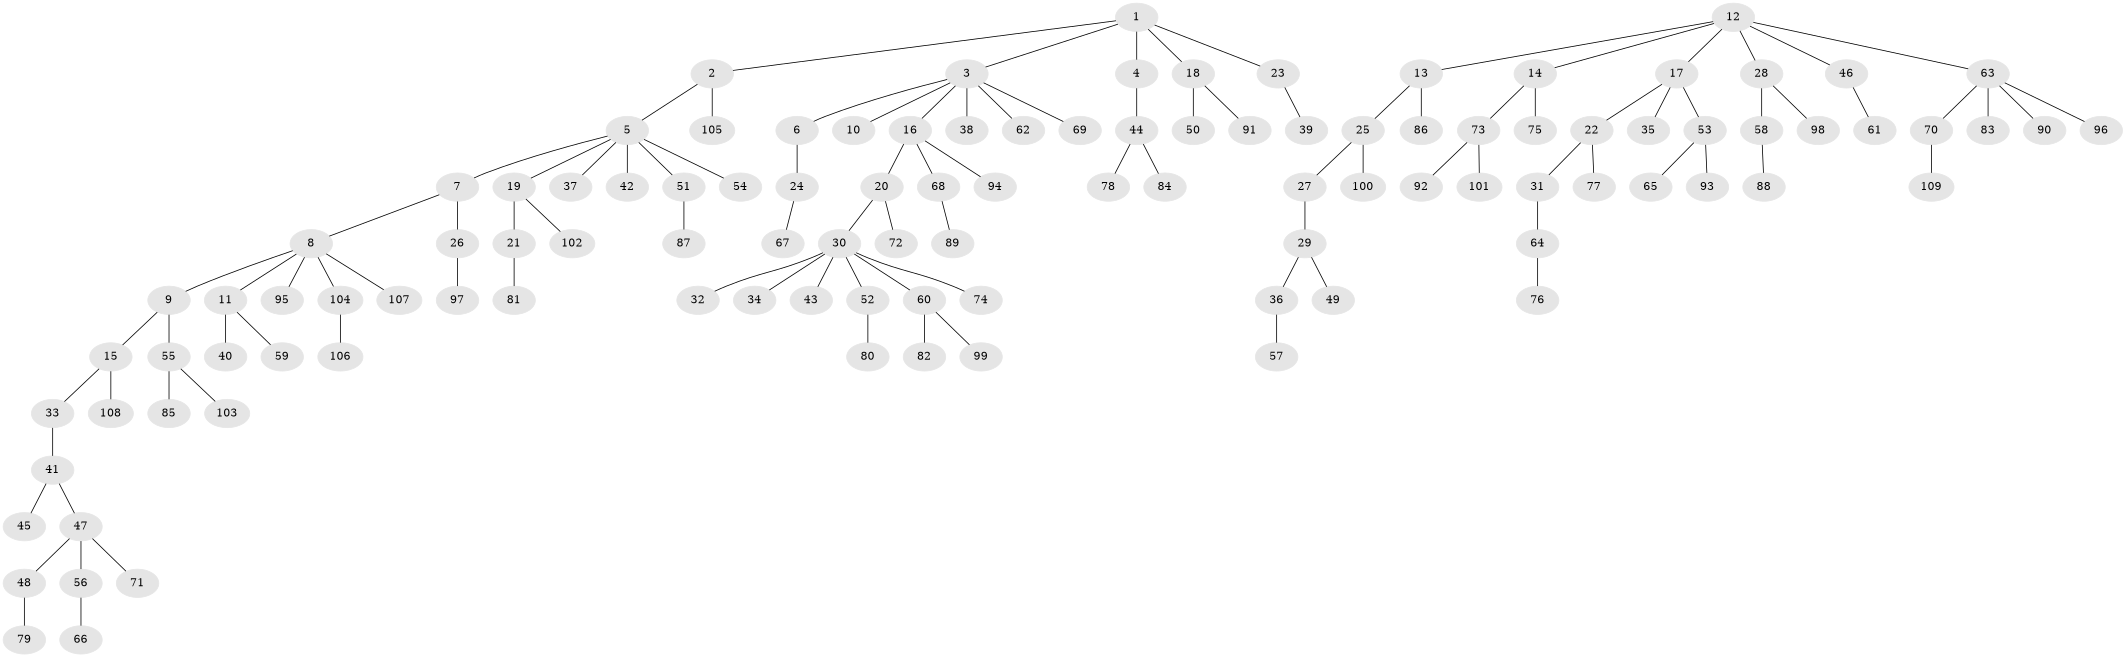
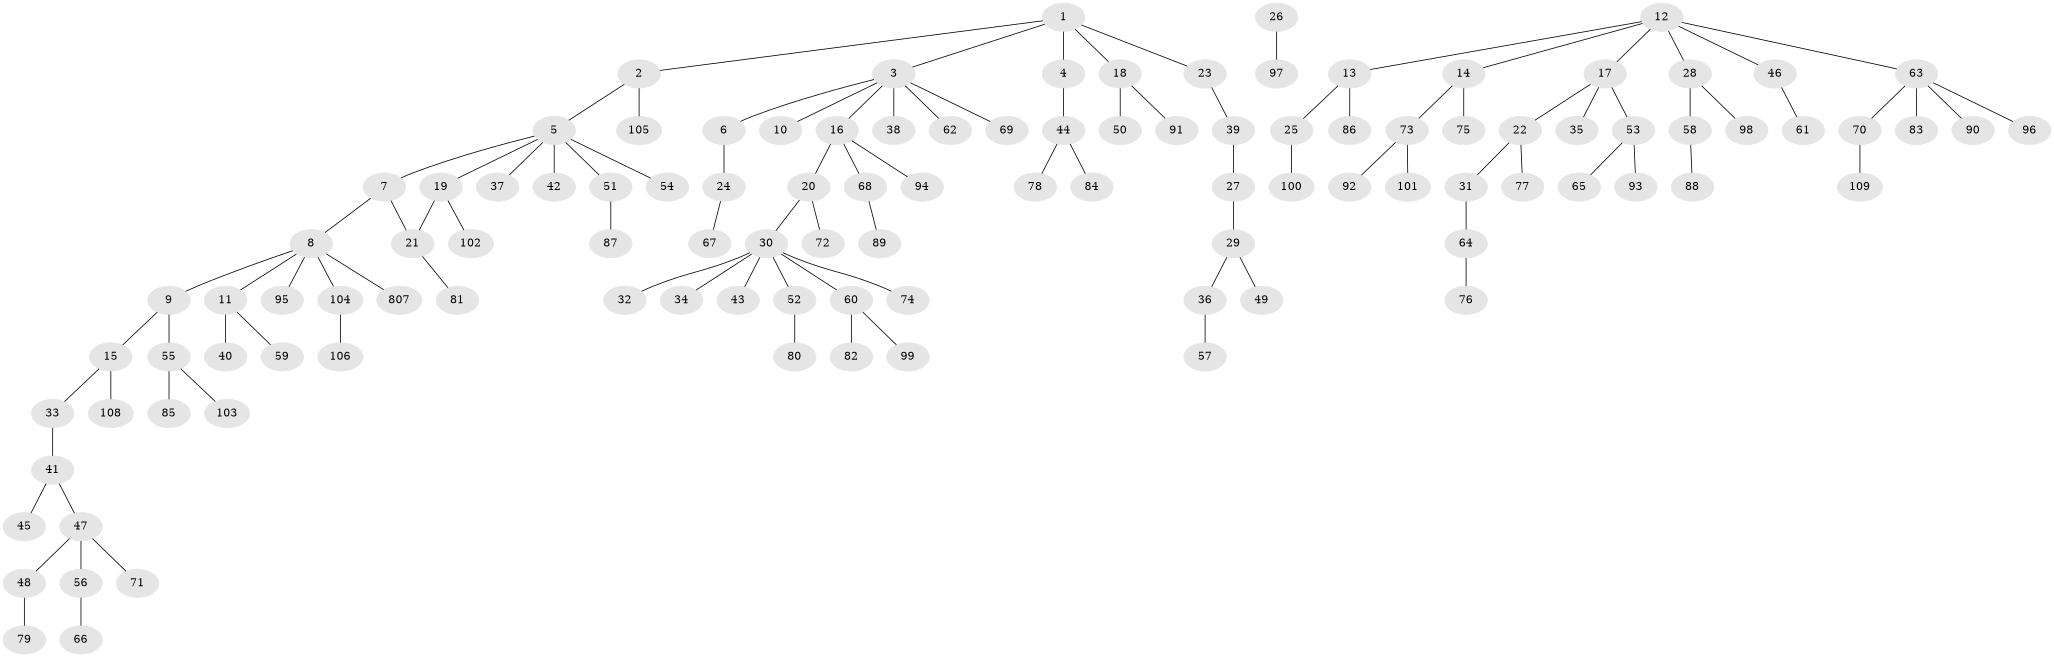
(1334, 159) -> (1233, 159)
(458, 215) -> (399, 215)
(399, 300) -> (399, 300)
